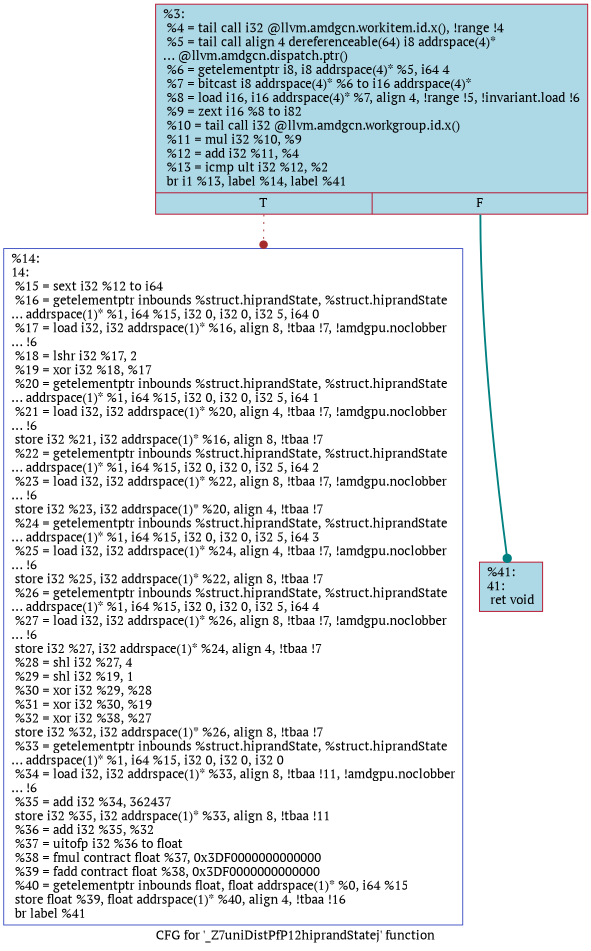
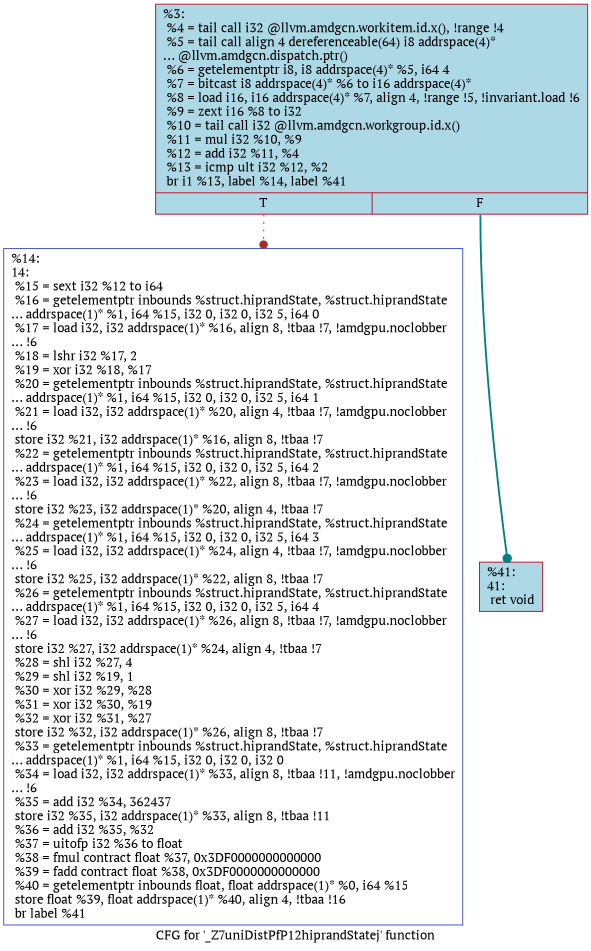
(233, 112) -> (233, 112)
(82, 719) -> (82, 719)
